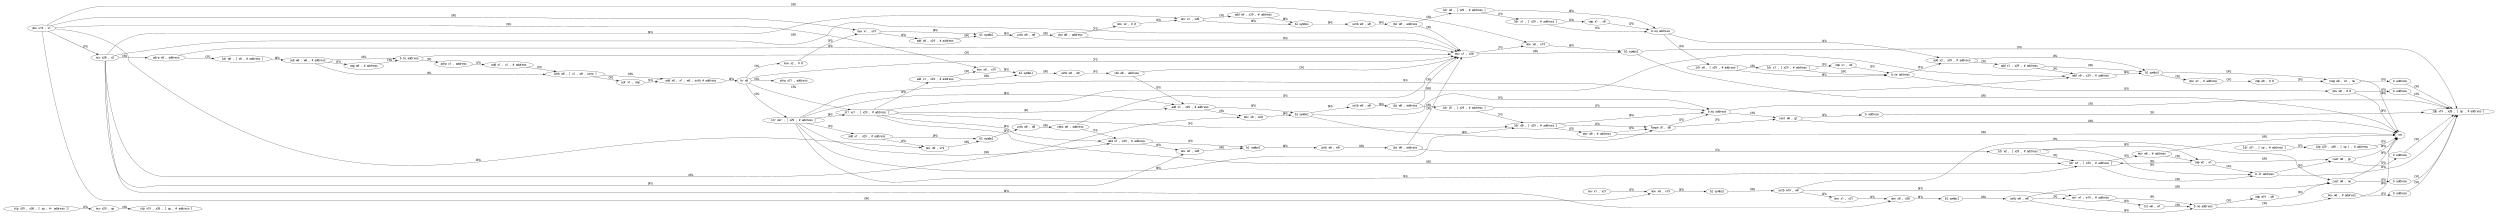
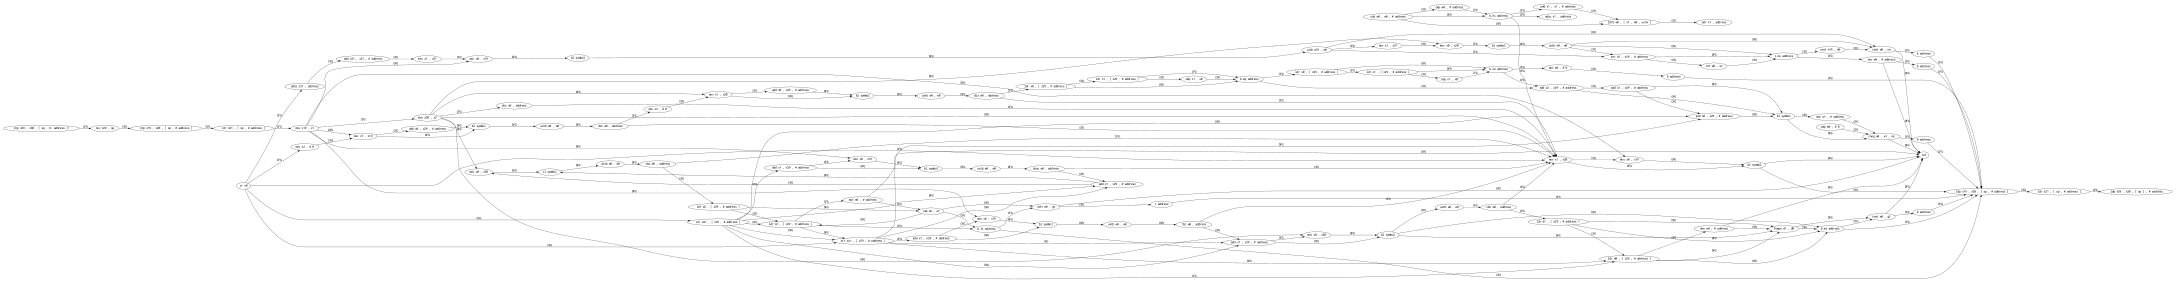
(166, 58) -> (514, 106)
(242, 59) -> none
none -> (363, 59)
(477, 64) -> (1525, 12)
(691, 81) -> none
(2236, 81) -> (1858, 125)
(630, 83) -> (1714, 23)
(2379, 107) -> none
none -> (243, 128)
(2385, 143) -> none
(1465, 163) -> (821, 234)
(2144, 169) -> none
none -> (2023, 192)
(2264, 197) -> (1830, 50)
none -> (1680, 222)
